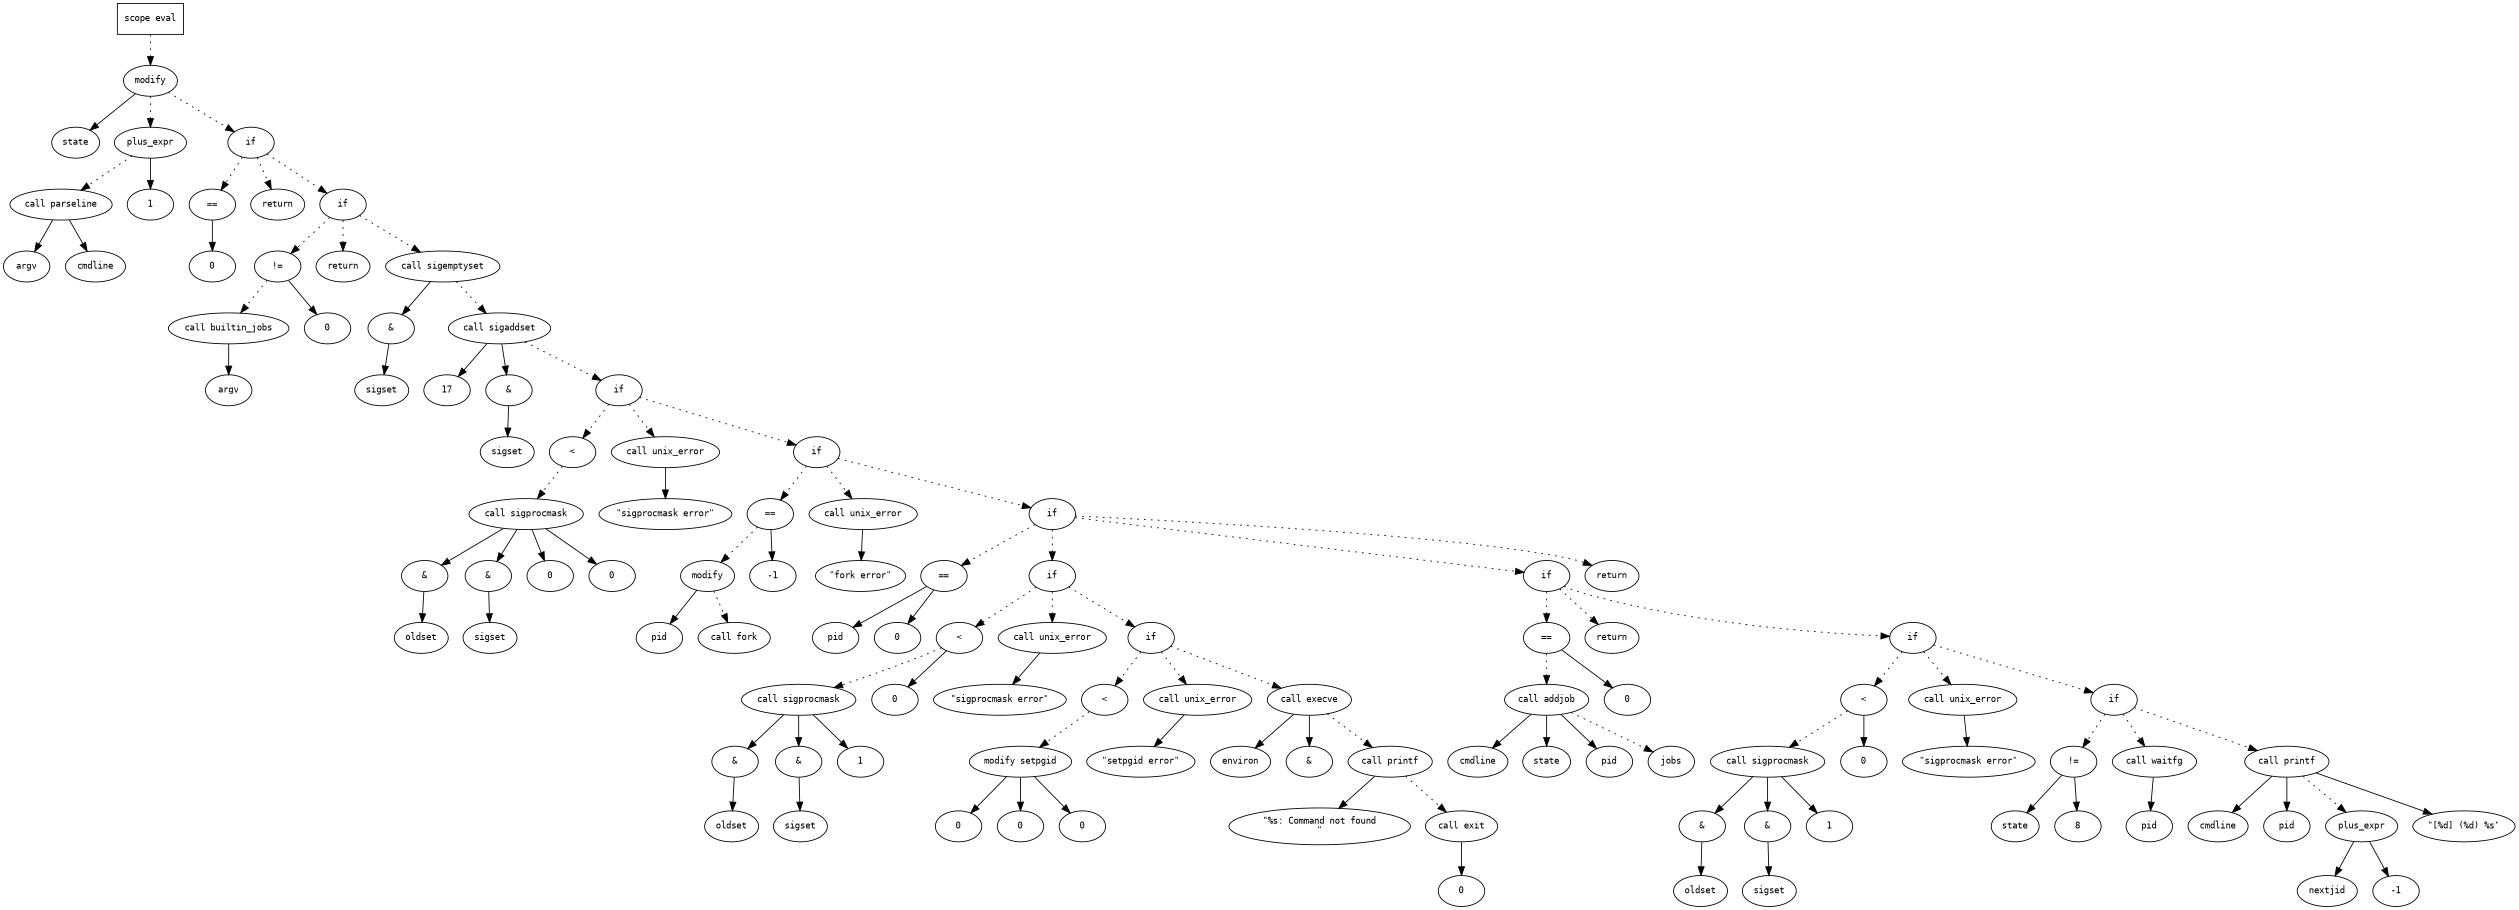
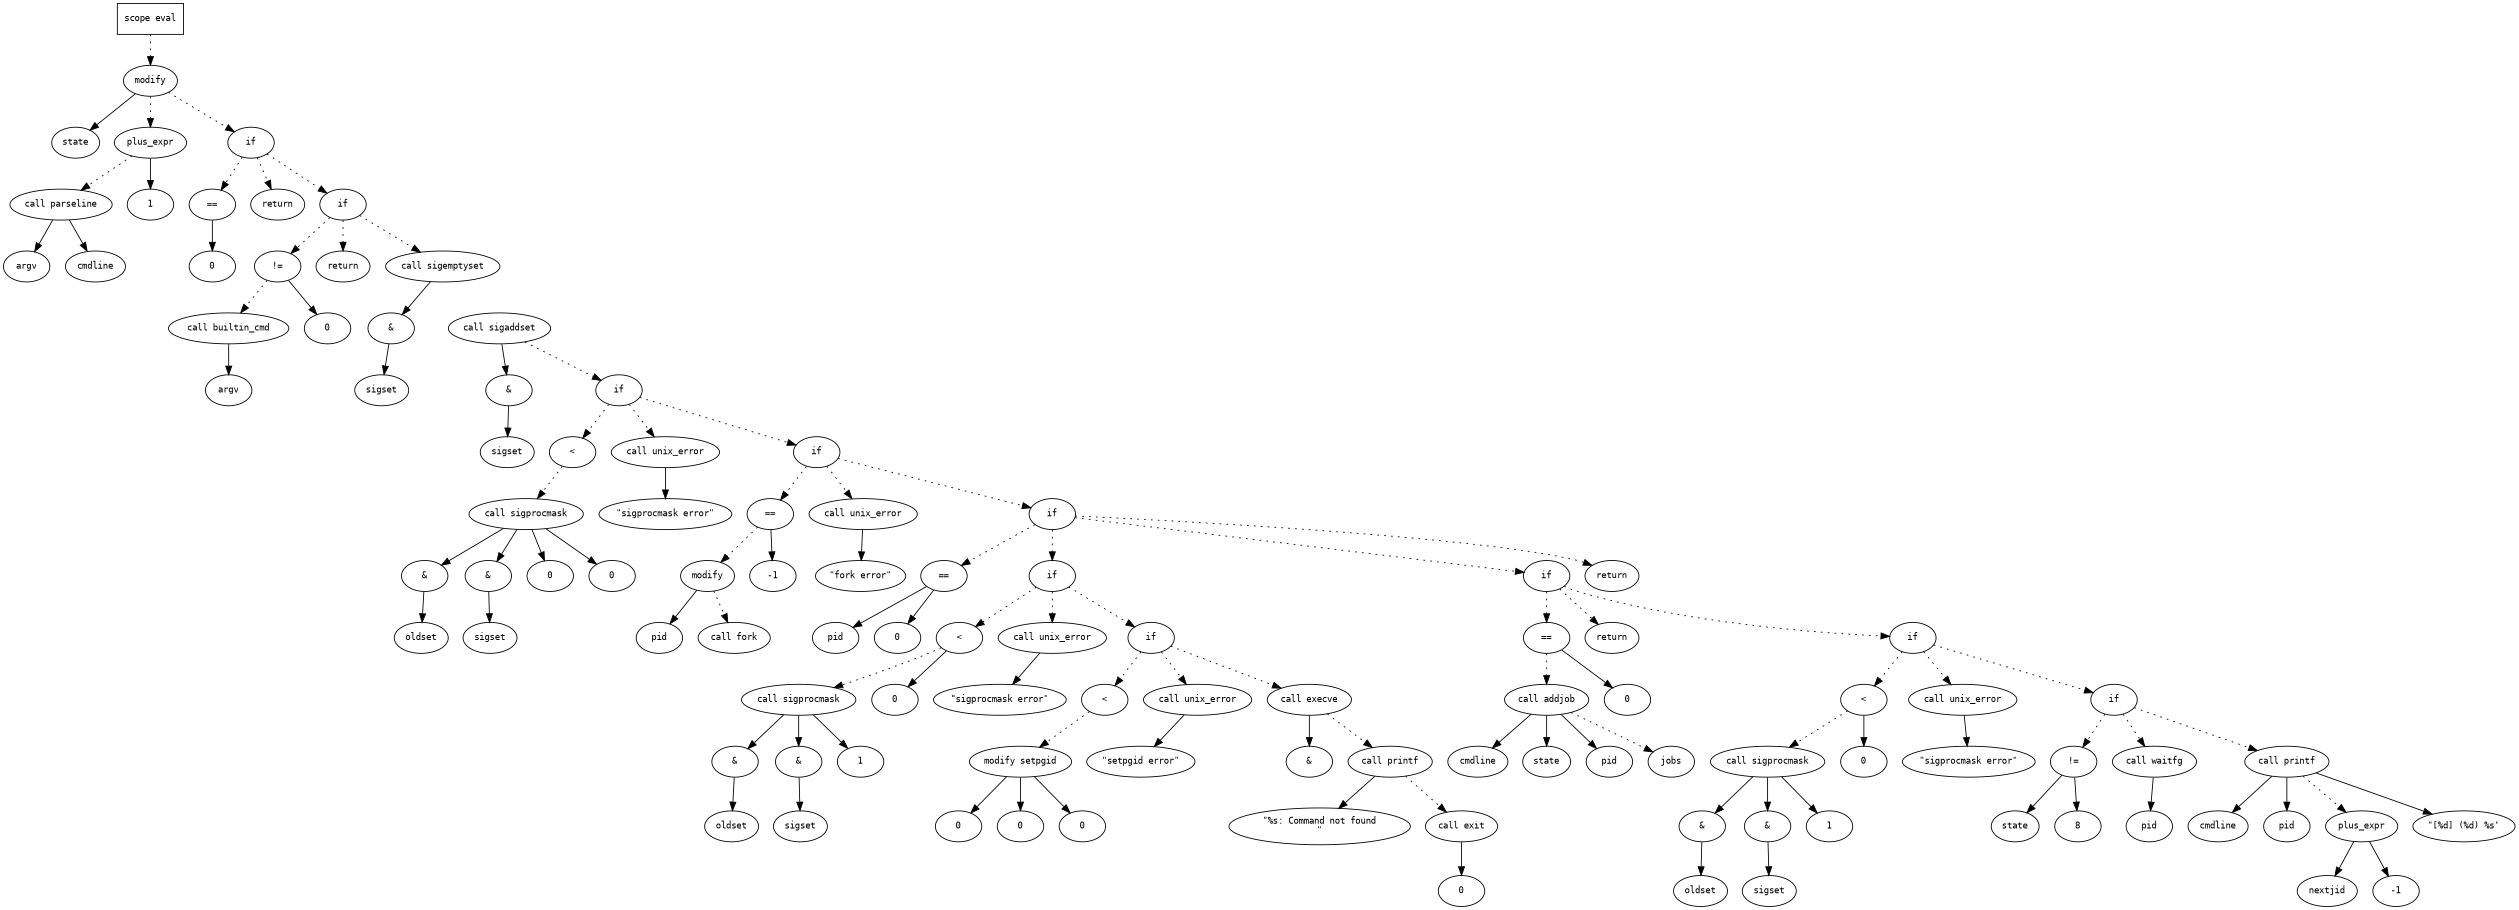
(468, 294) -> none
(229, 328) -> (229, 328)
(447, 390) -> none
(1241, 762) -> none
